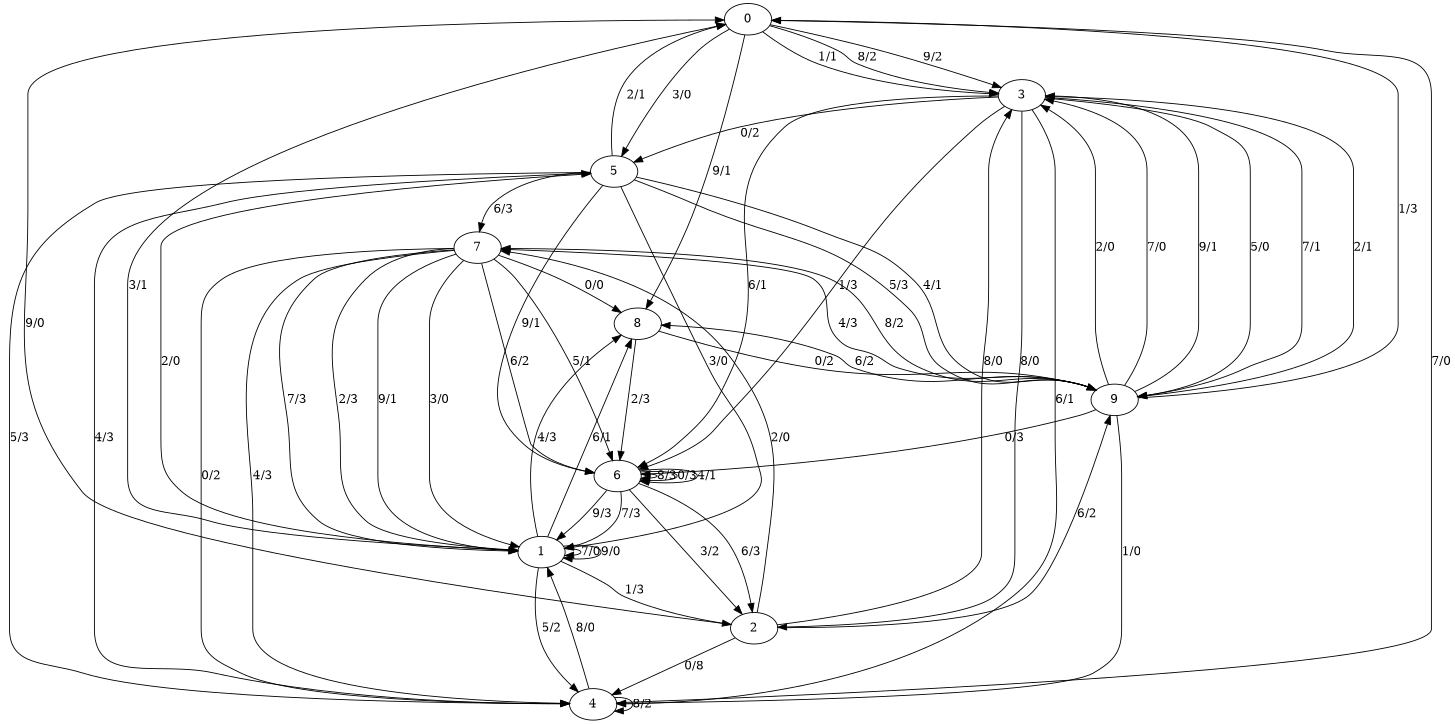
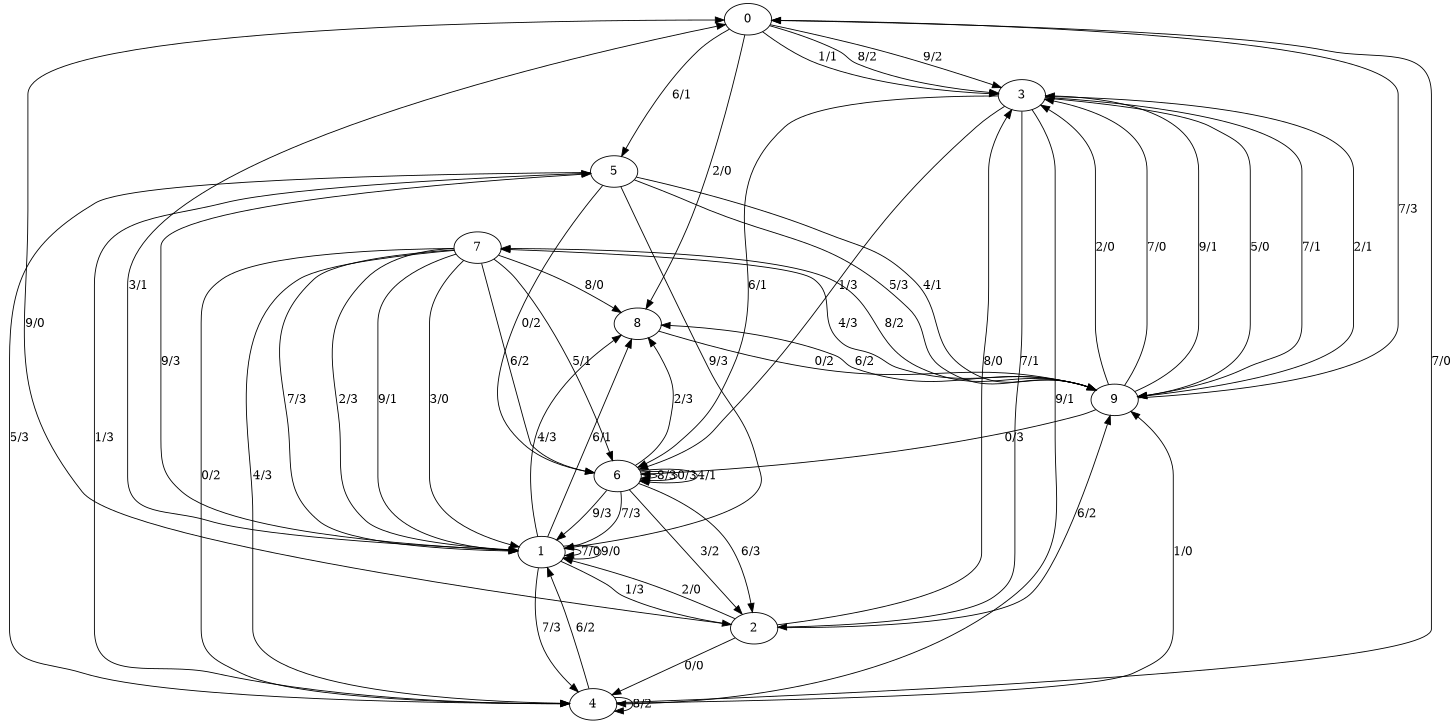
(635, 69) -> none
(682, 95) -> (682, 95)
(790, 117) -> none
(722, 172) -> (722, 172)
(525, 184) -> none
(1408, 210) -> (1408, 210)
(594, 286) -> (594, 286)
(531, 324) -> (531, 324)
(171, 362) -> (171, 362)
(719, 362) -> (719, 362)
(1030, 362) -> (1030, 362)
(742, 375) -> (655, 586)
(629, 396) -> (672, 410)
(1065, 400) -> (1065, 400)
(104, 438) -> (104, 438)
(552, 628) -> (552, 628)
(586, 628) -> (586, 628)
(694, 666) -> (694, 666)
(958, 692) -> (1020, 689)
